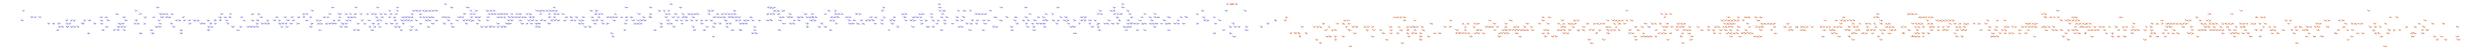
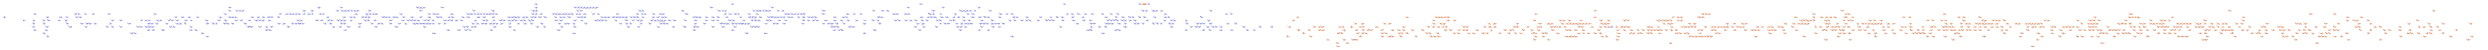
(577, 17) -> none
